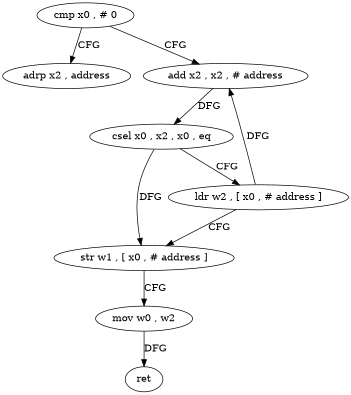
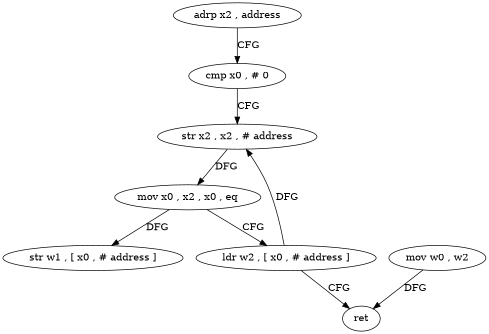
(77, 42) -> (237, 42)
(226, 76) -> (237, 137)
(162, 137) -> (188, 197)
(204, 226) -> (322, 287)
(144, 285) -> none
